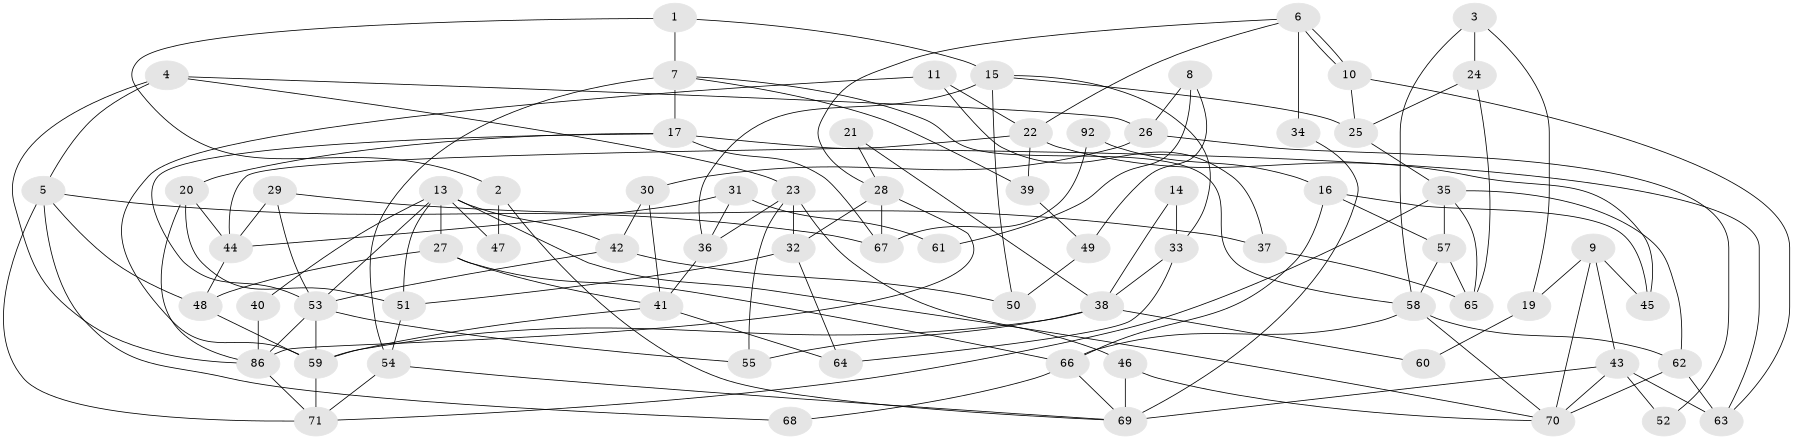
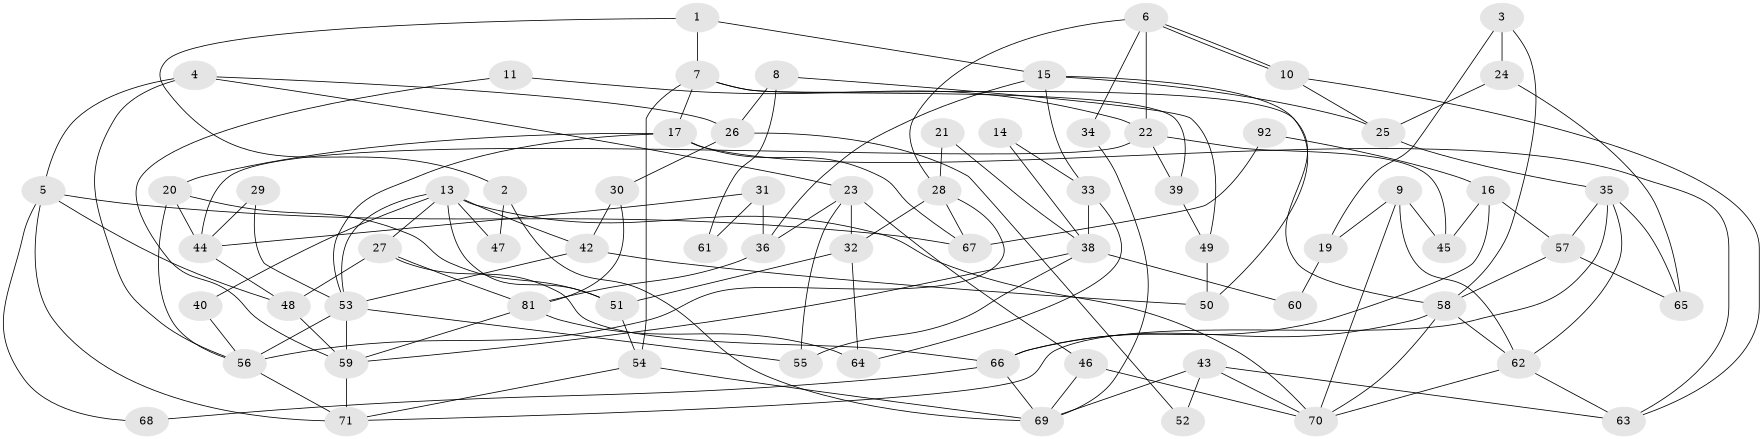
(1265, 248) -> none
(661, 306) -> (529, 306)
(1605, 306) -> (1453, 281)
(258, 364) -> (245, 364)
